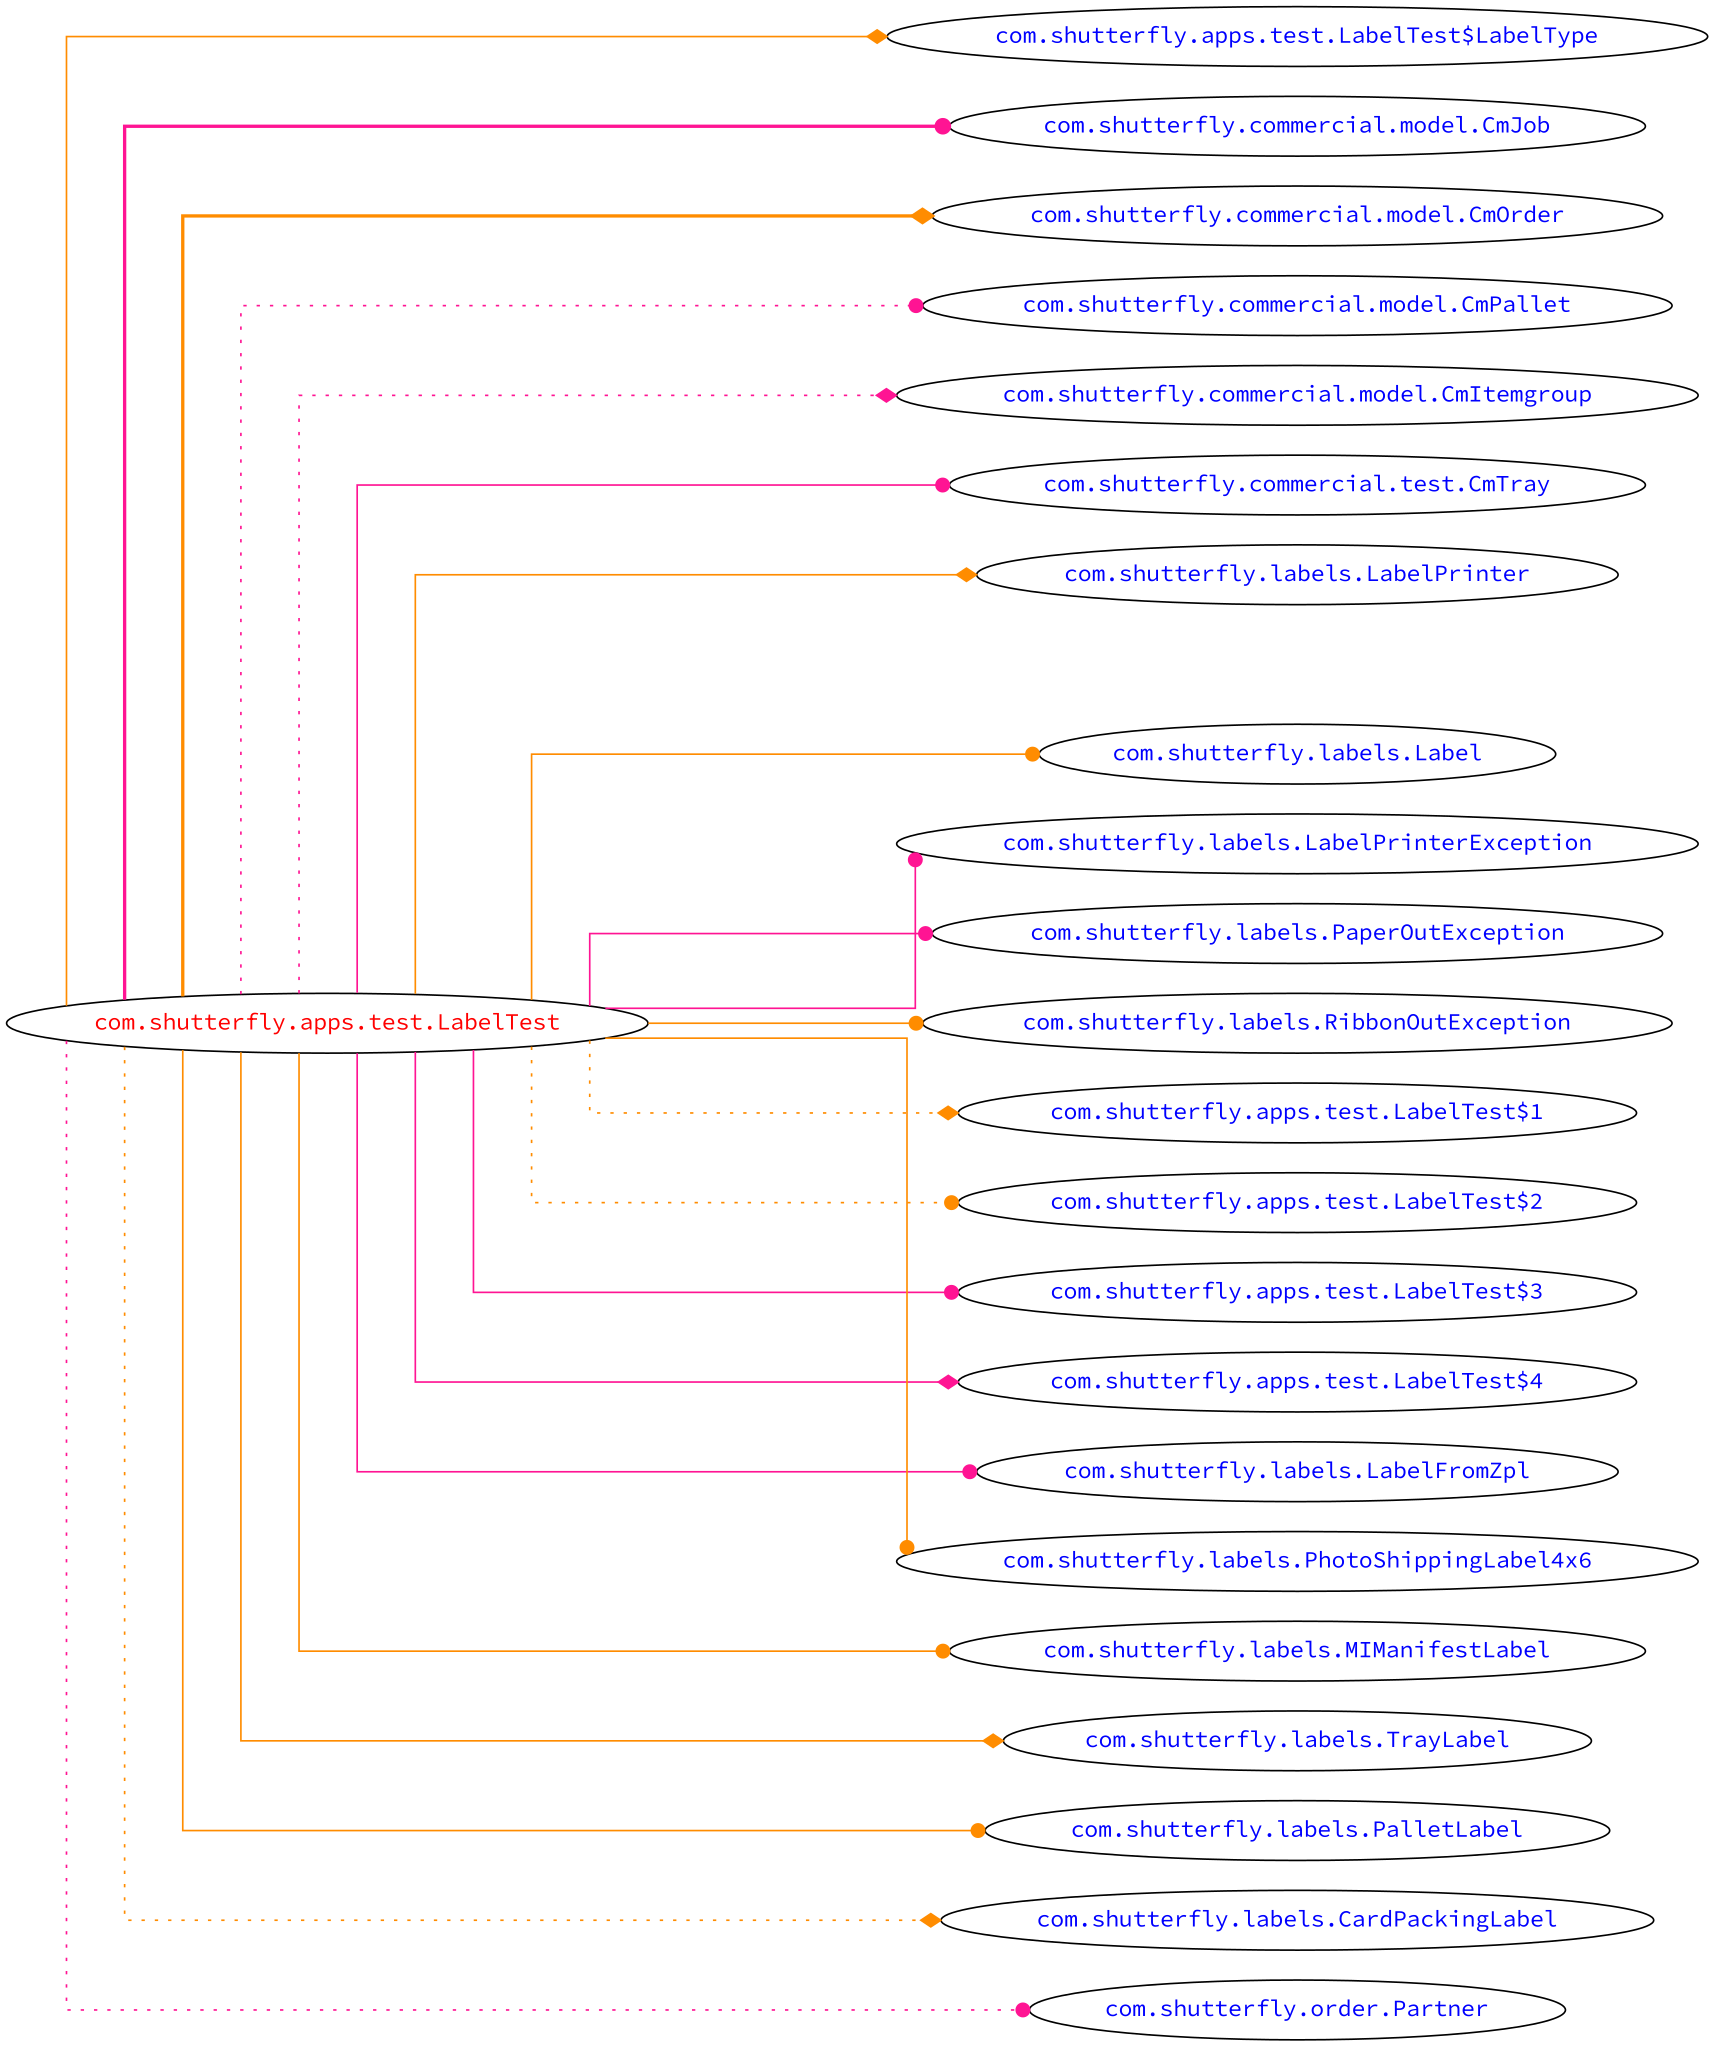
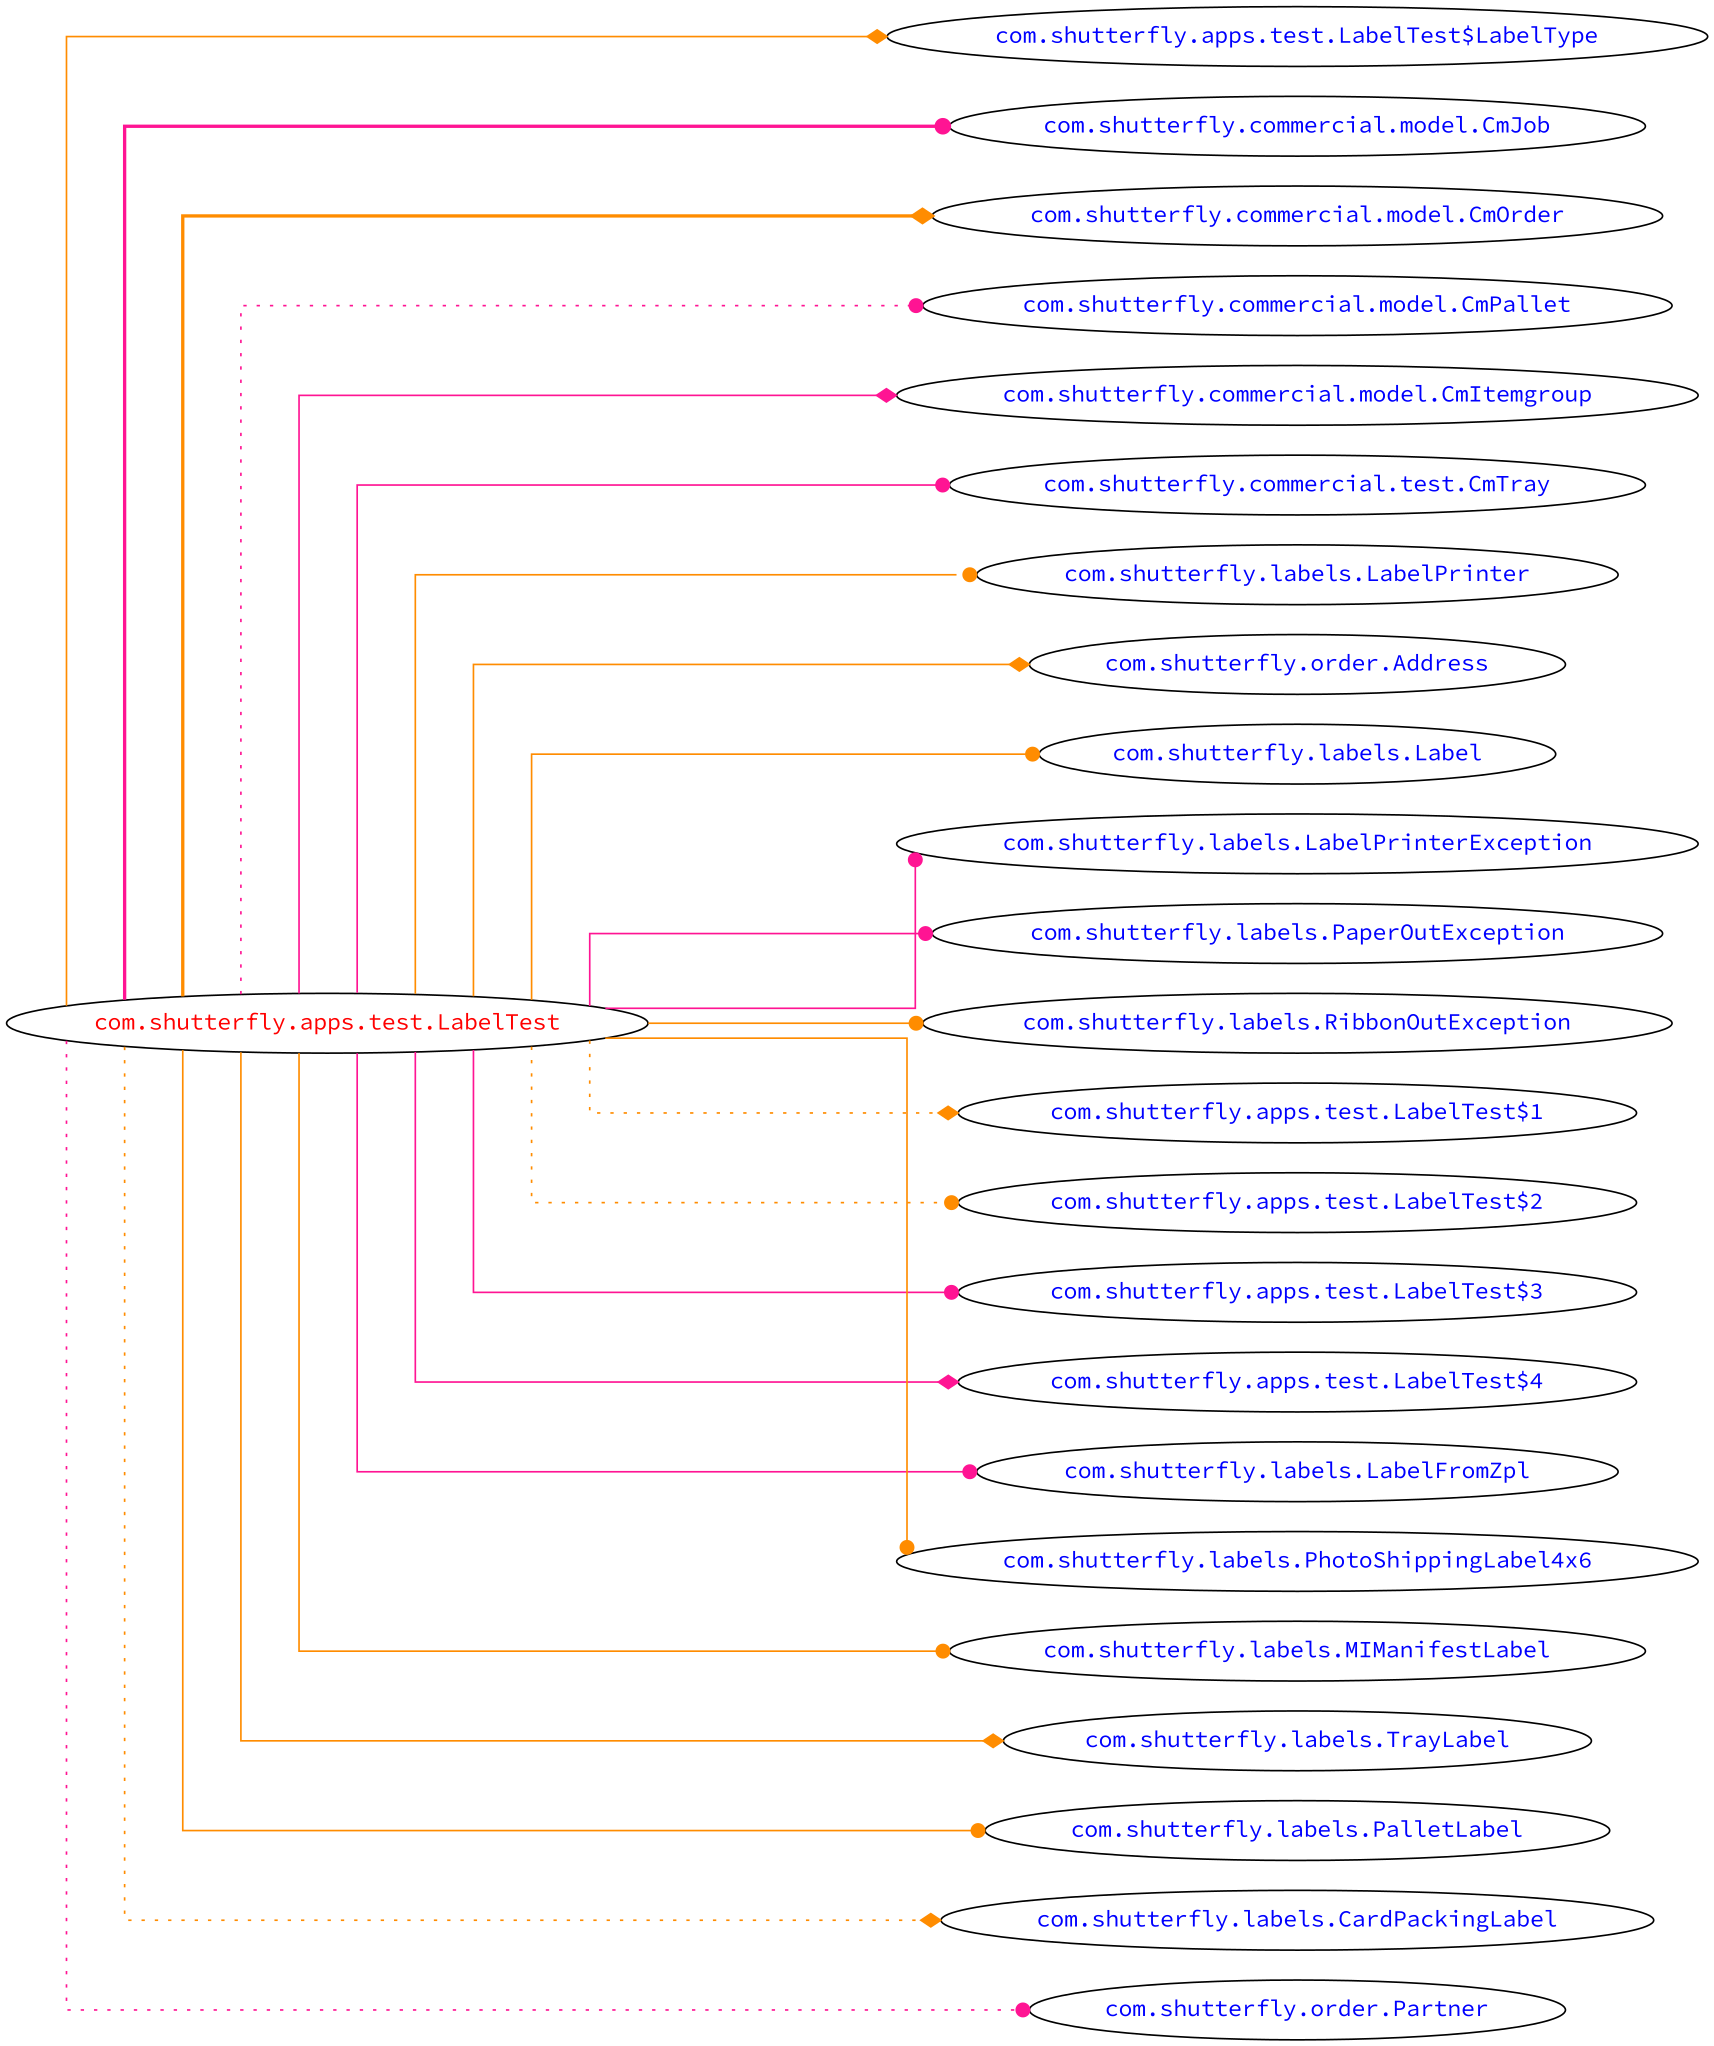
(299, 406) -> (299, 406)
(476, 575) -> (476, 575)
none -> (1297, 664)
